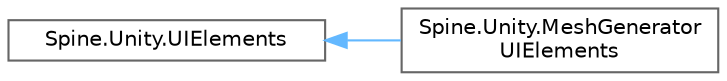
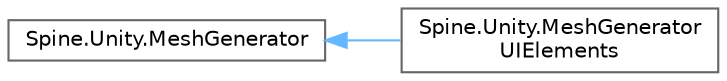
(167, 40) -> (167, 40)
